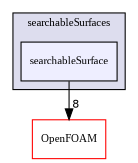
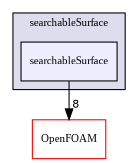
(69, 23) -> (69, 23)
